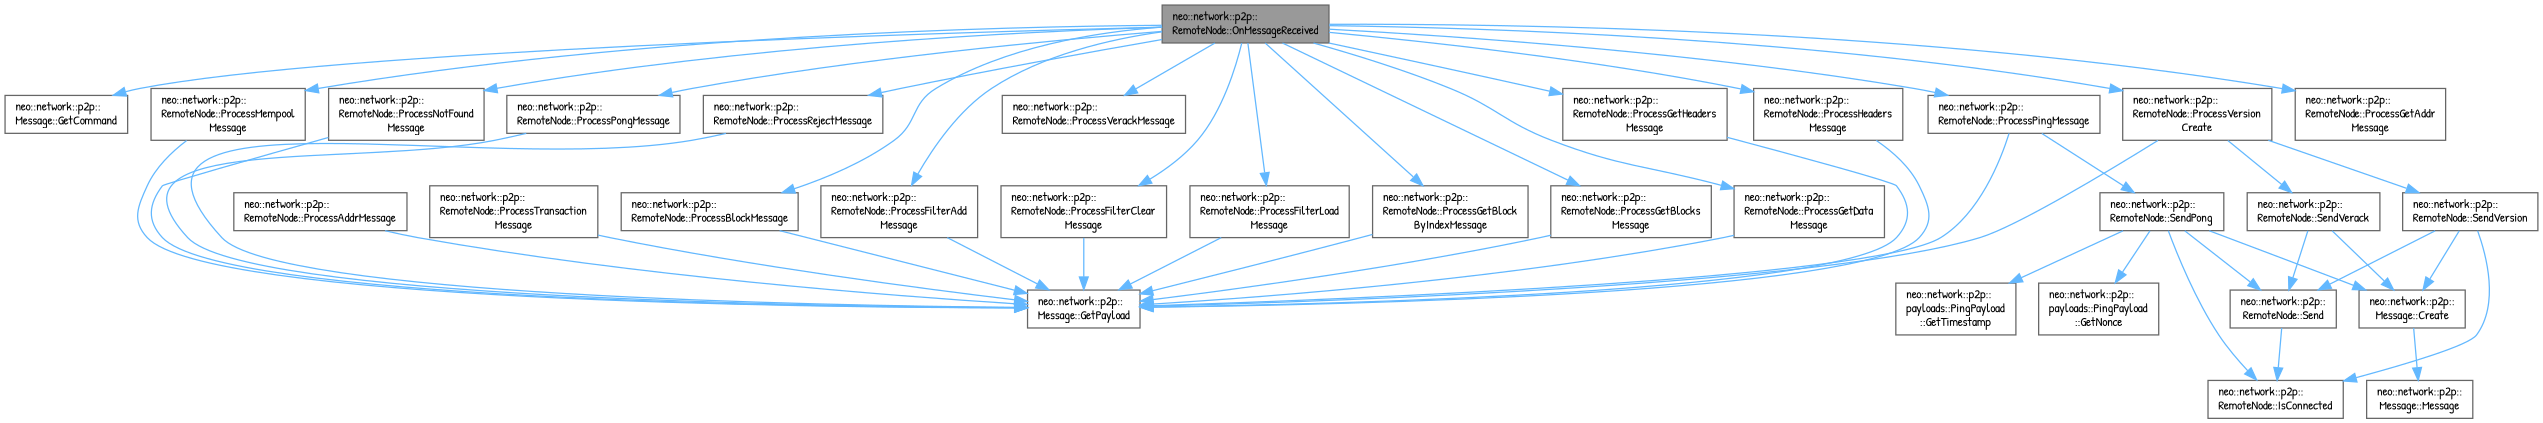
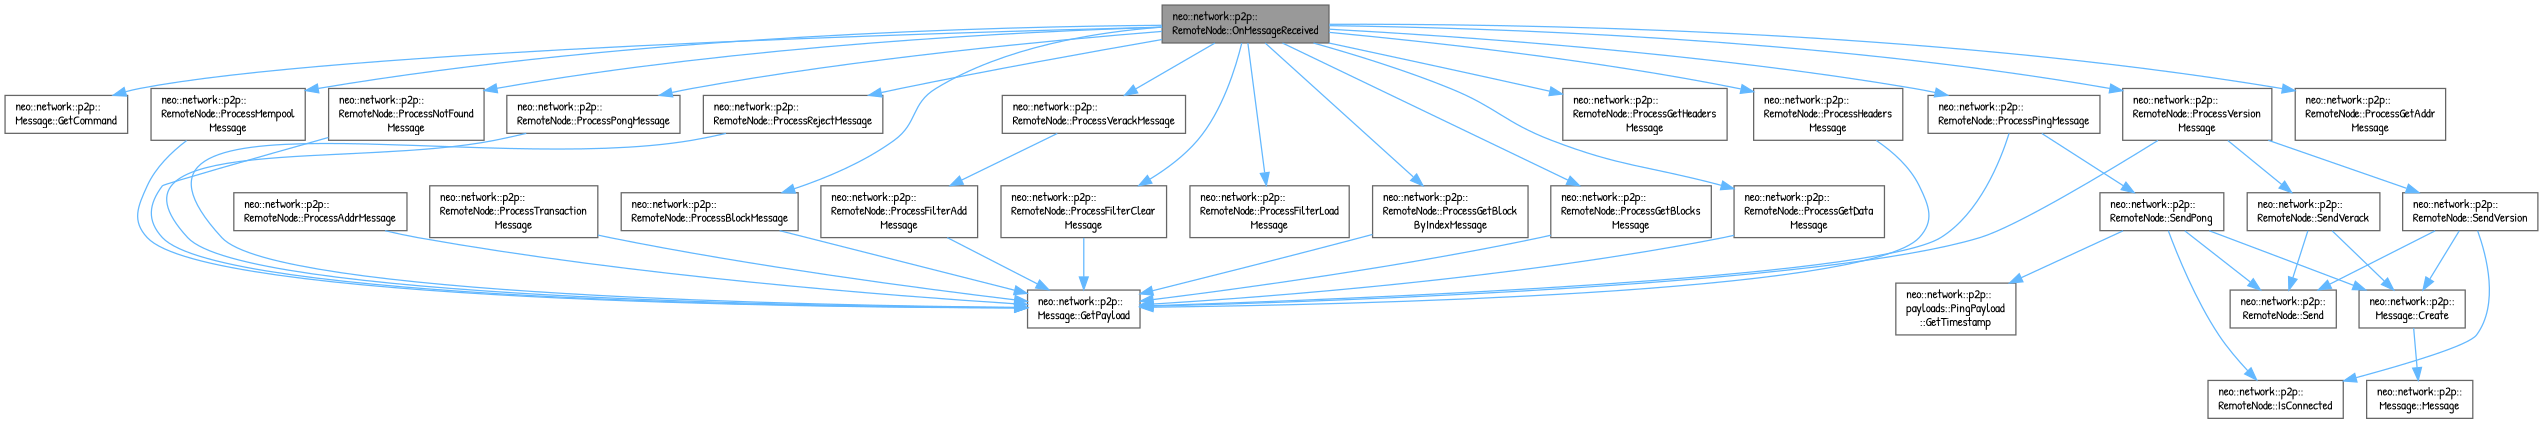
(1014, 75) -> (1010, 157)
(2197, 114) -> (2197, 114)
(1885, 243) -> none
(1176, 261) -> none
(2099, 309) -> none
(2280, 348) -> none
